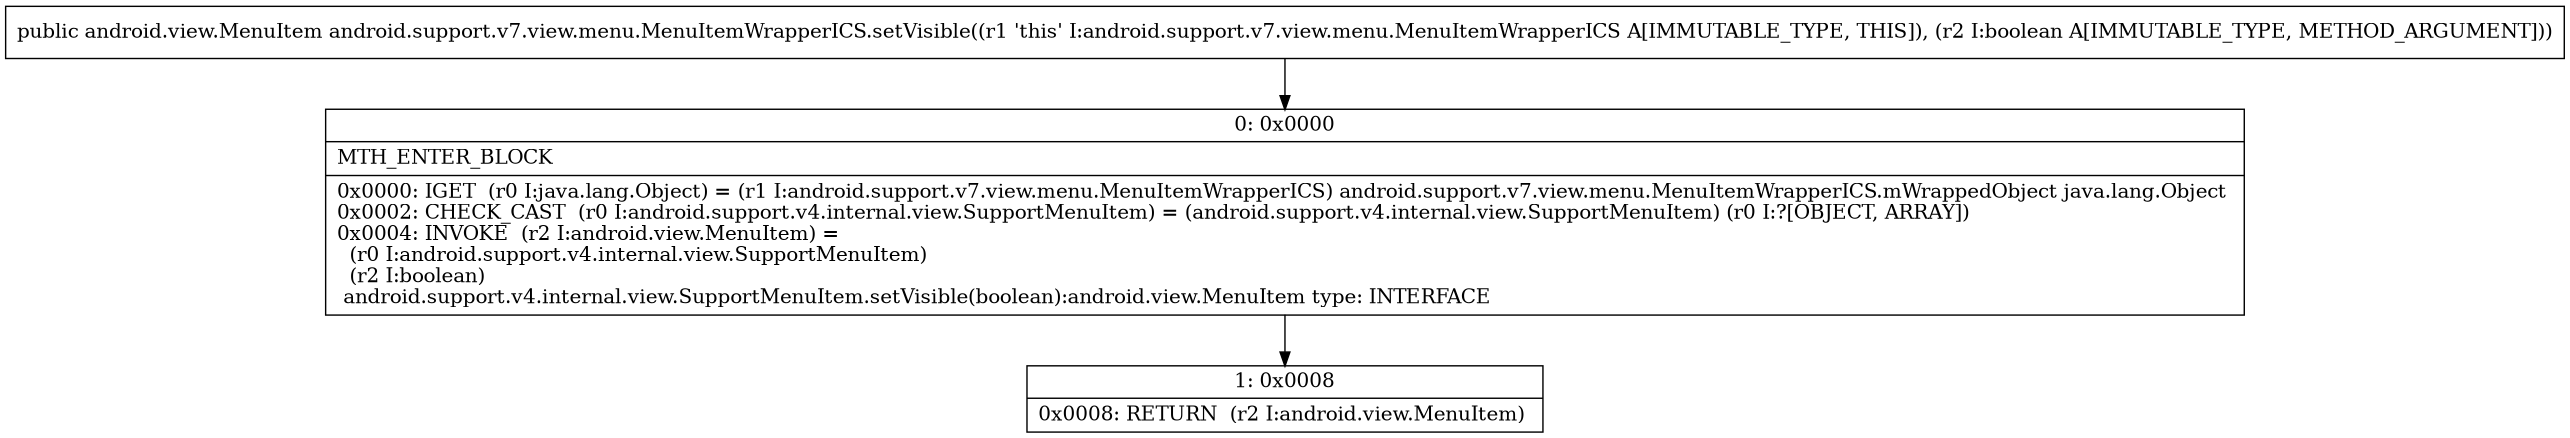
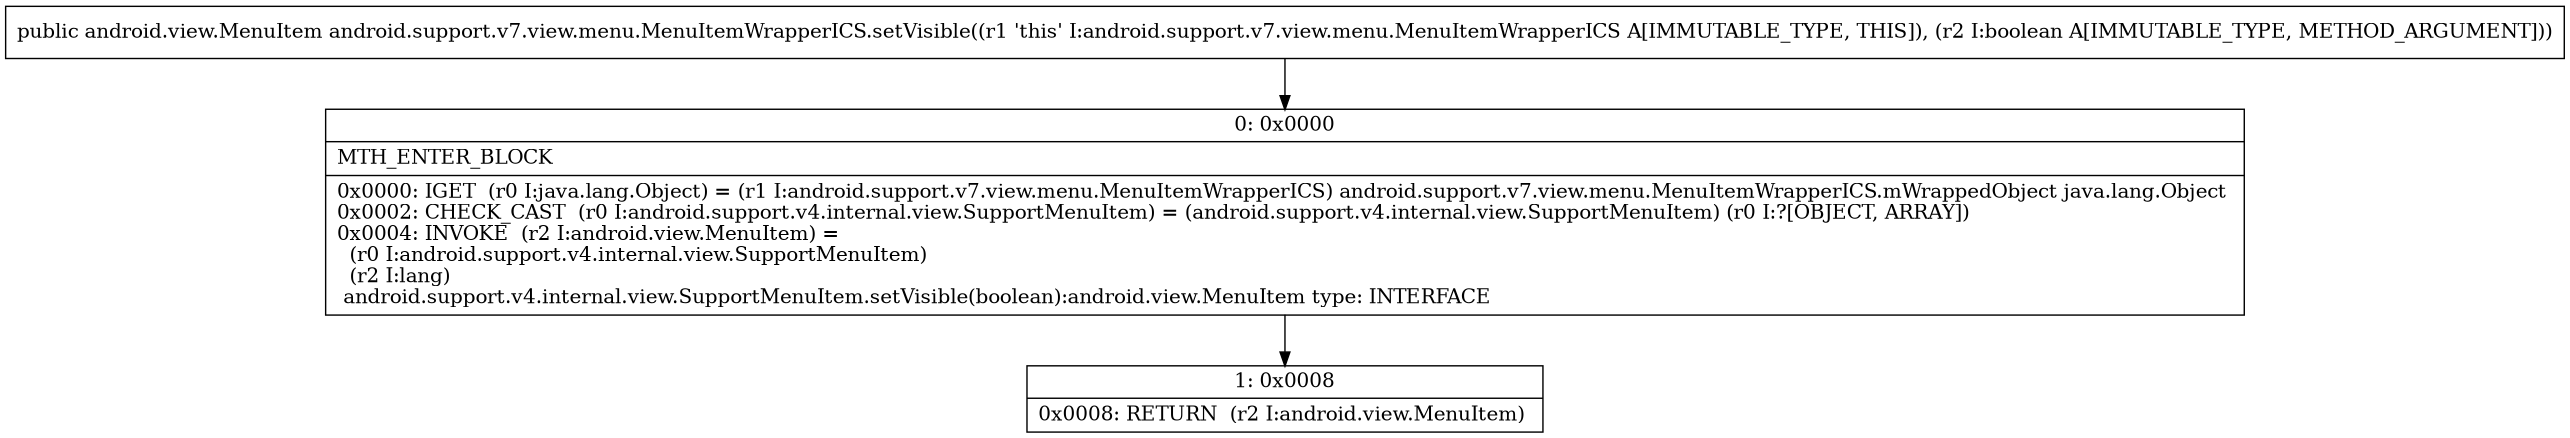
(412, 276) -> (394, 276)
